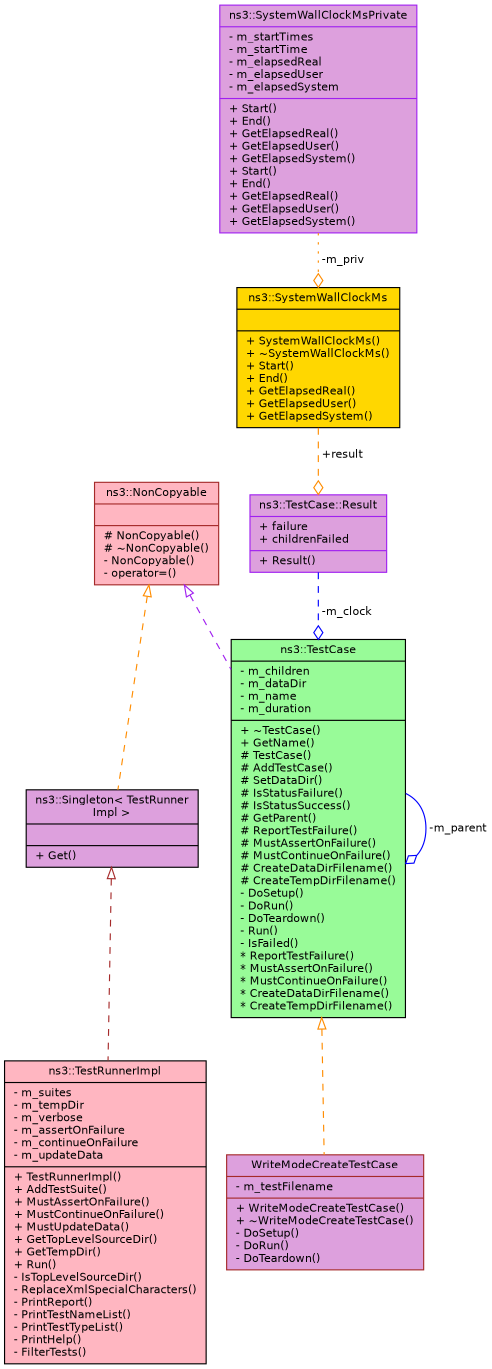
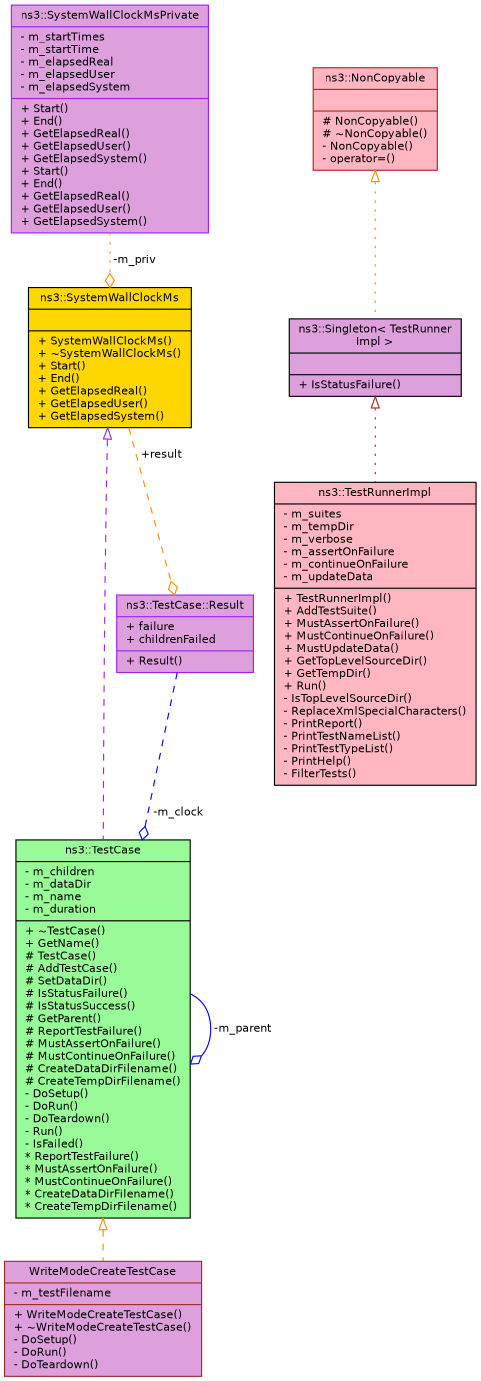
(211, 632) -> (104, 640)
(133, 693) -> (375, 250)
(56, 856) -> (350, 385)
(110, 970) -> (375, 445)
